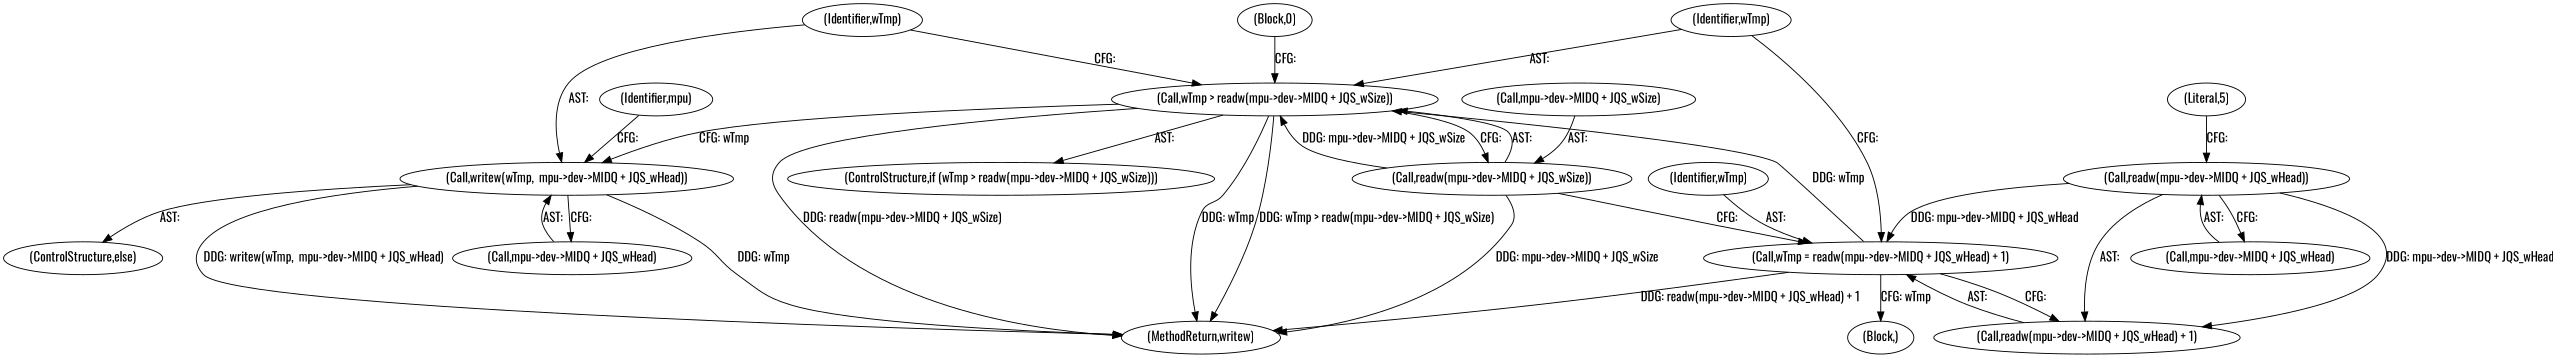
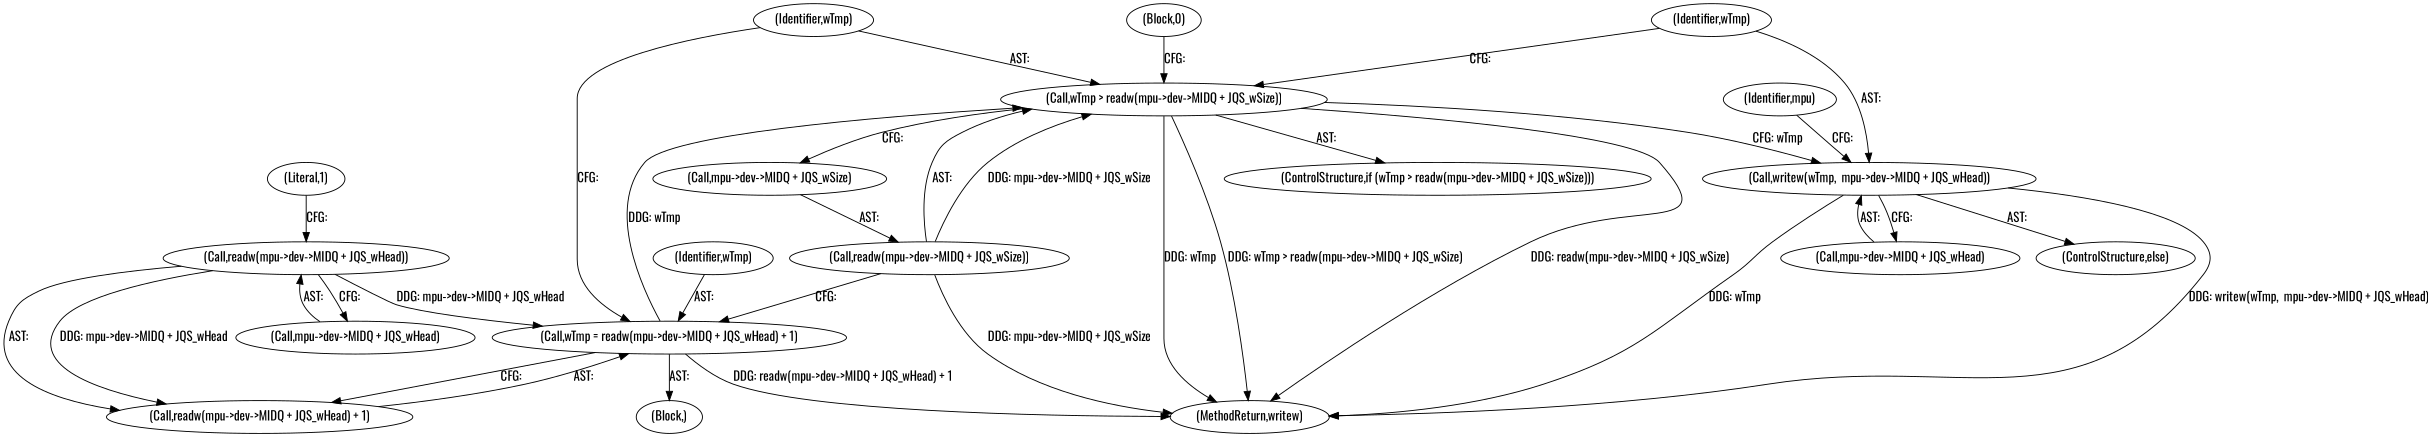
(2207, 99) -> (306, 179)
(1445, 122) -> (915, 125)
(1906, 298) -> (681, 377)
